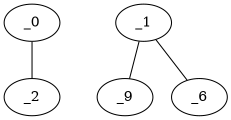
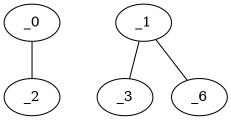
(125, 97) -> (125, 97)
